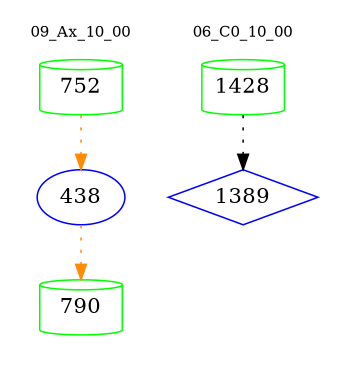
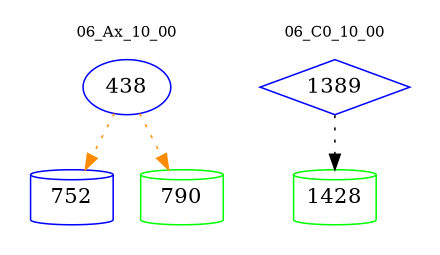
(81, 33) -> (127, 33)
(81, 87) -> (72, 197)
(81, 135) -> (103, 135)
(243, 135) -> (335, 135)
